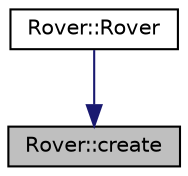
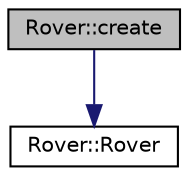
(94, 77) -> (94, 77)
